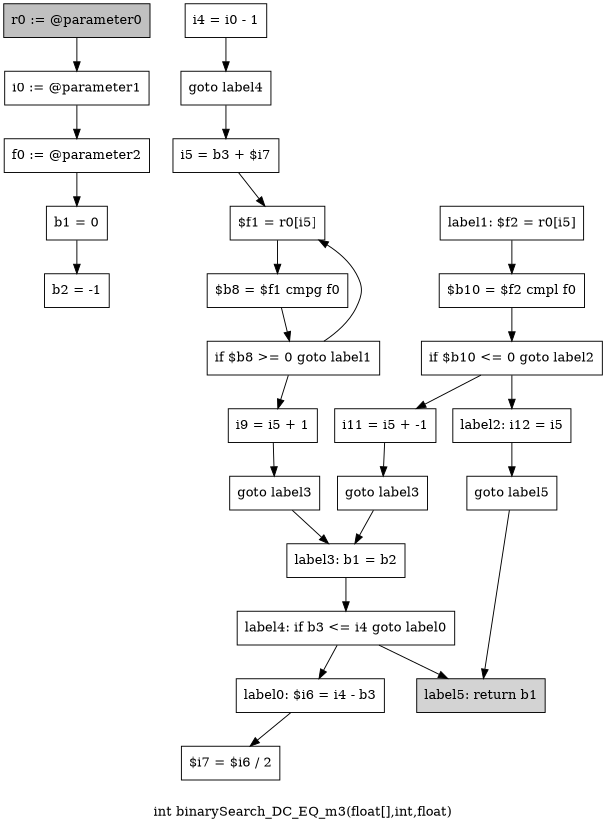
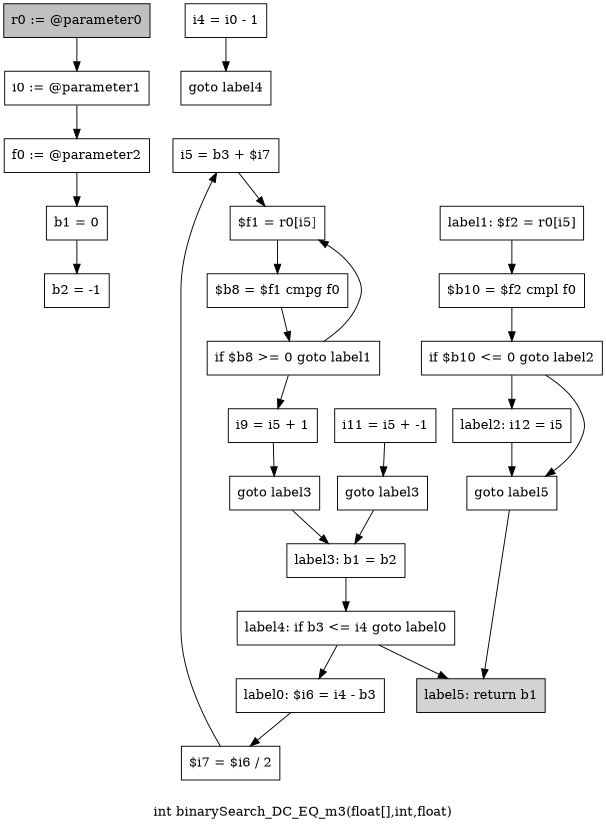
(226, 117) -> (181, 465)
(453, 390) -> (584, 421)
